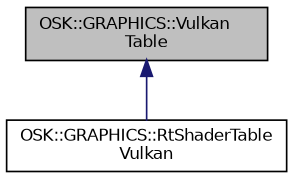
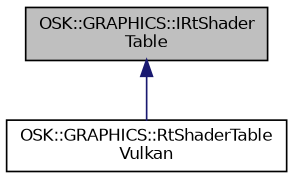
(147, 34) -> (147, 34)
